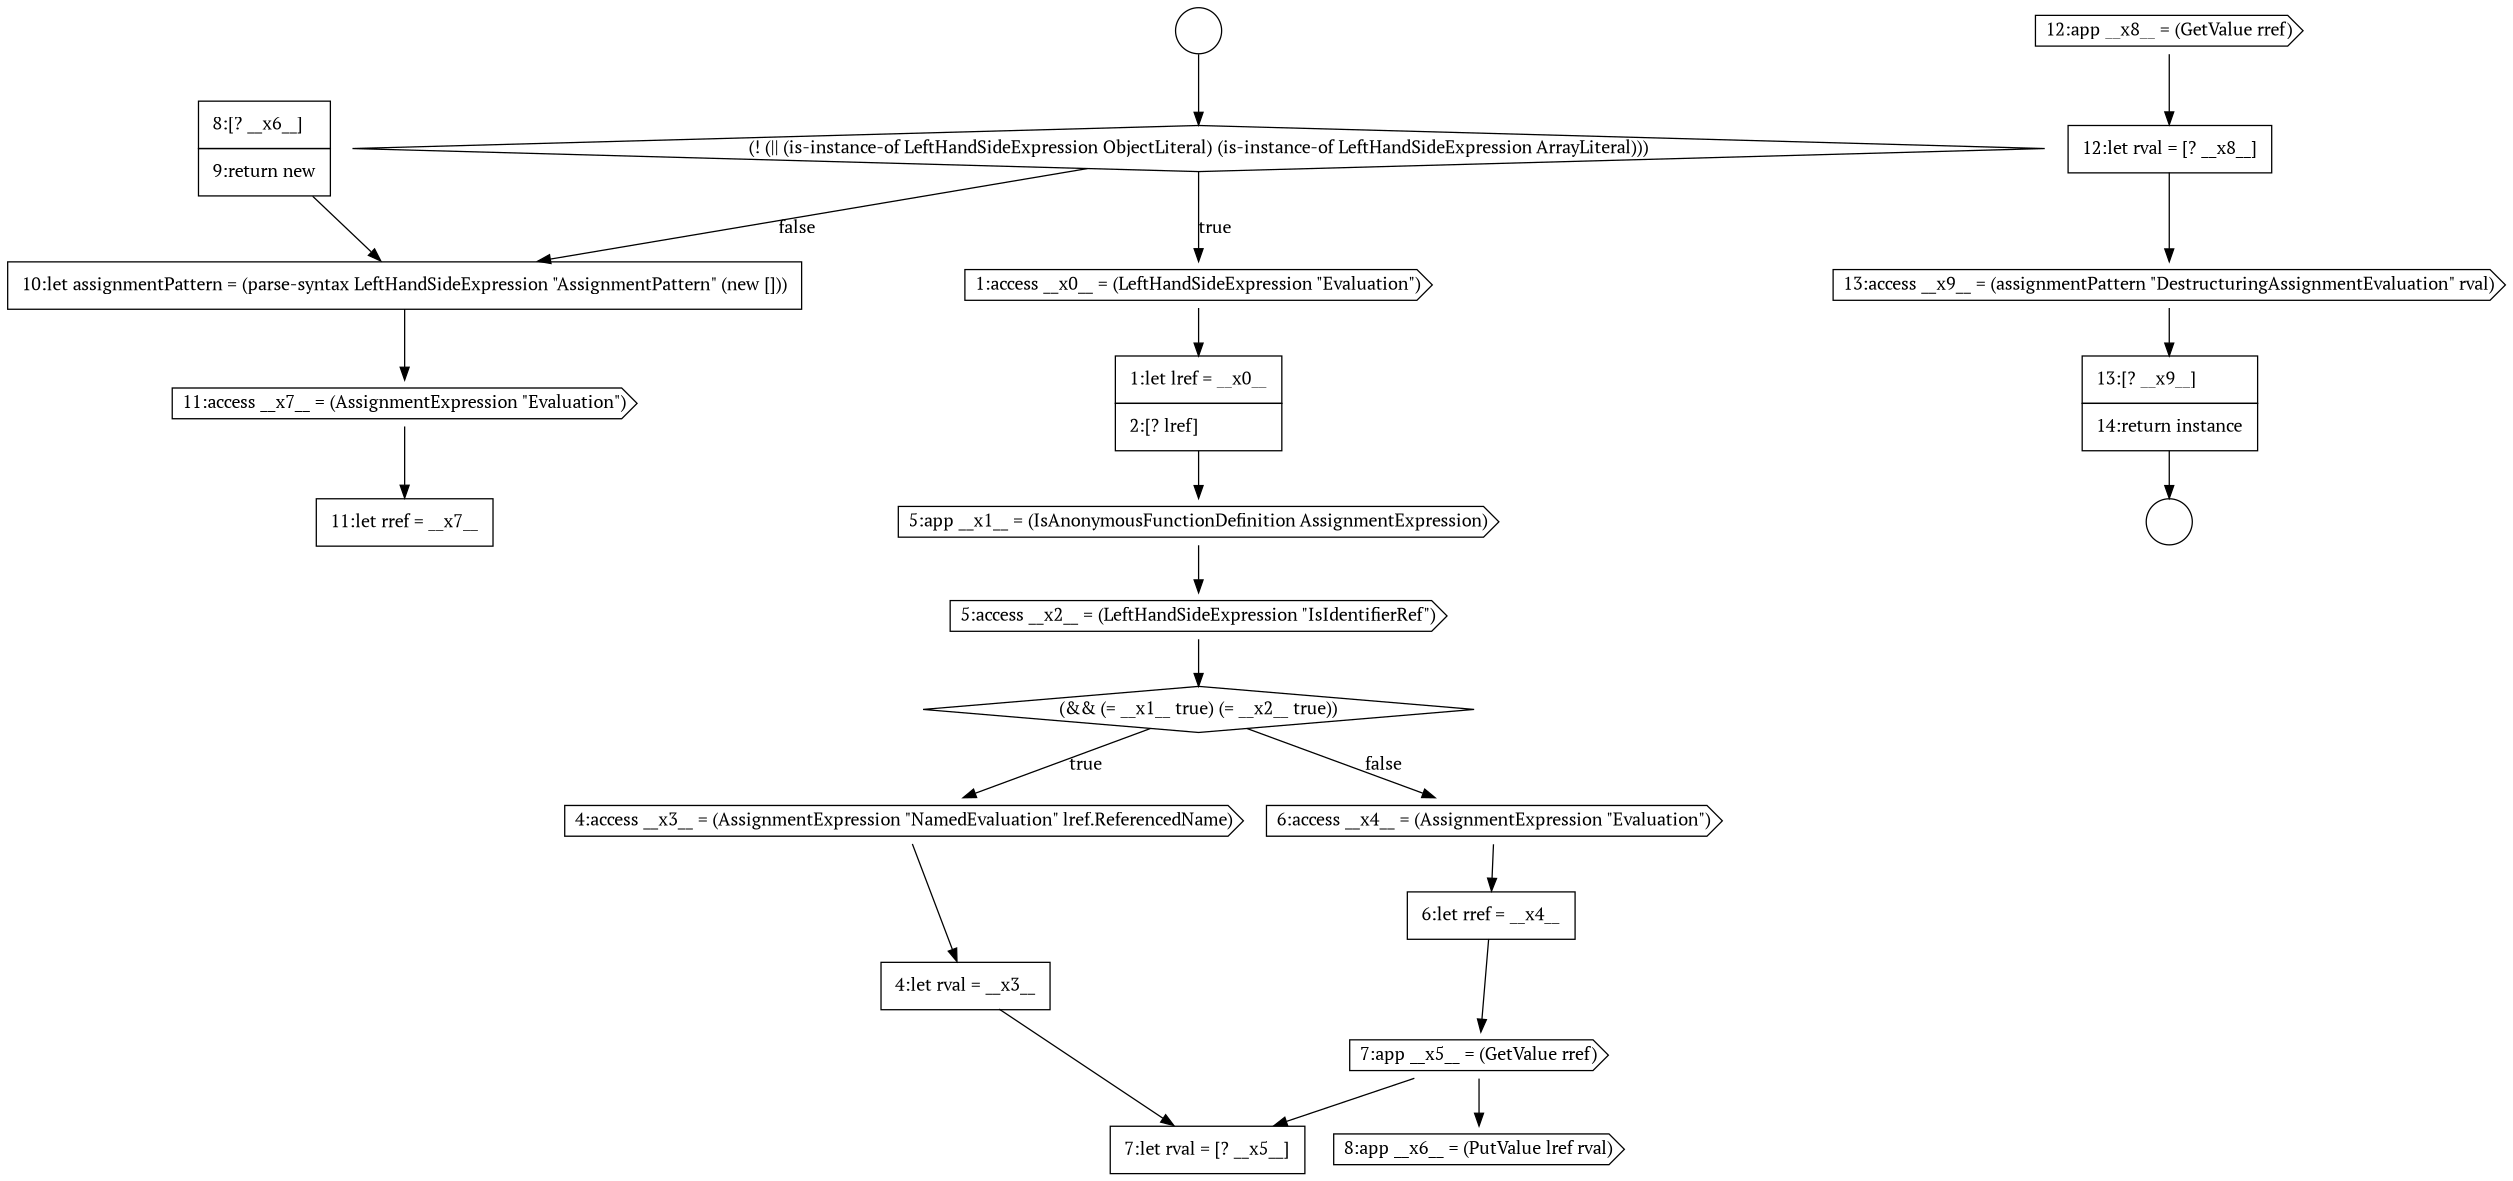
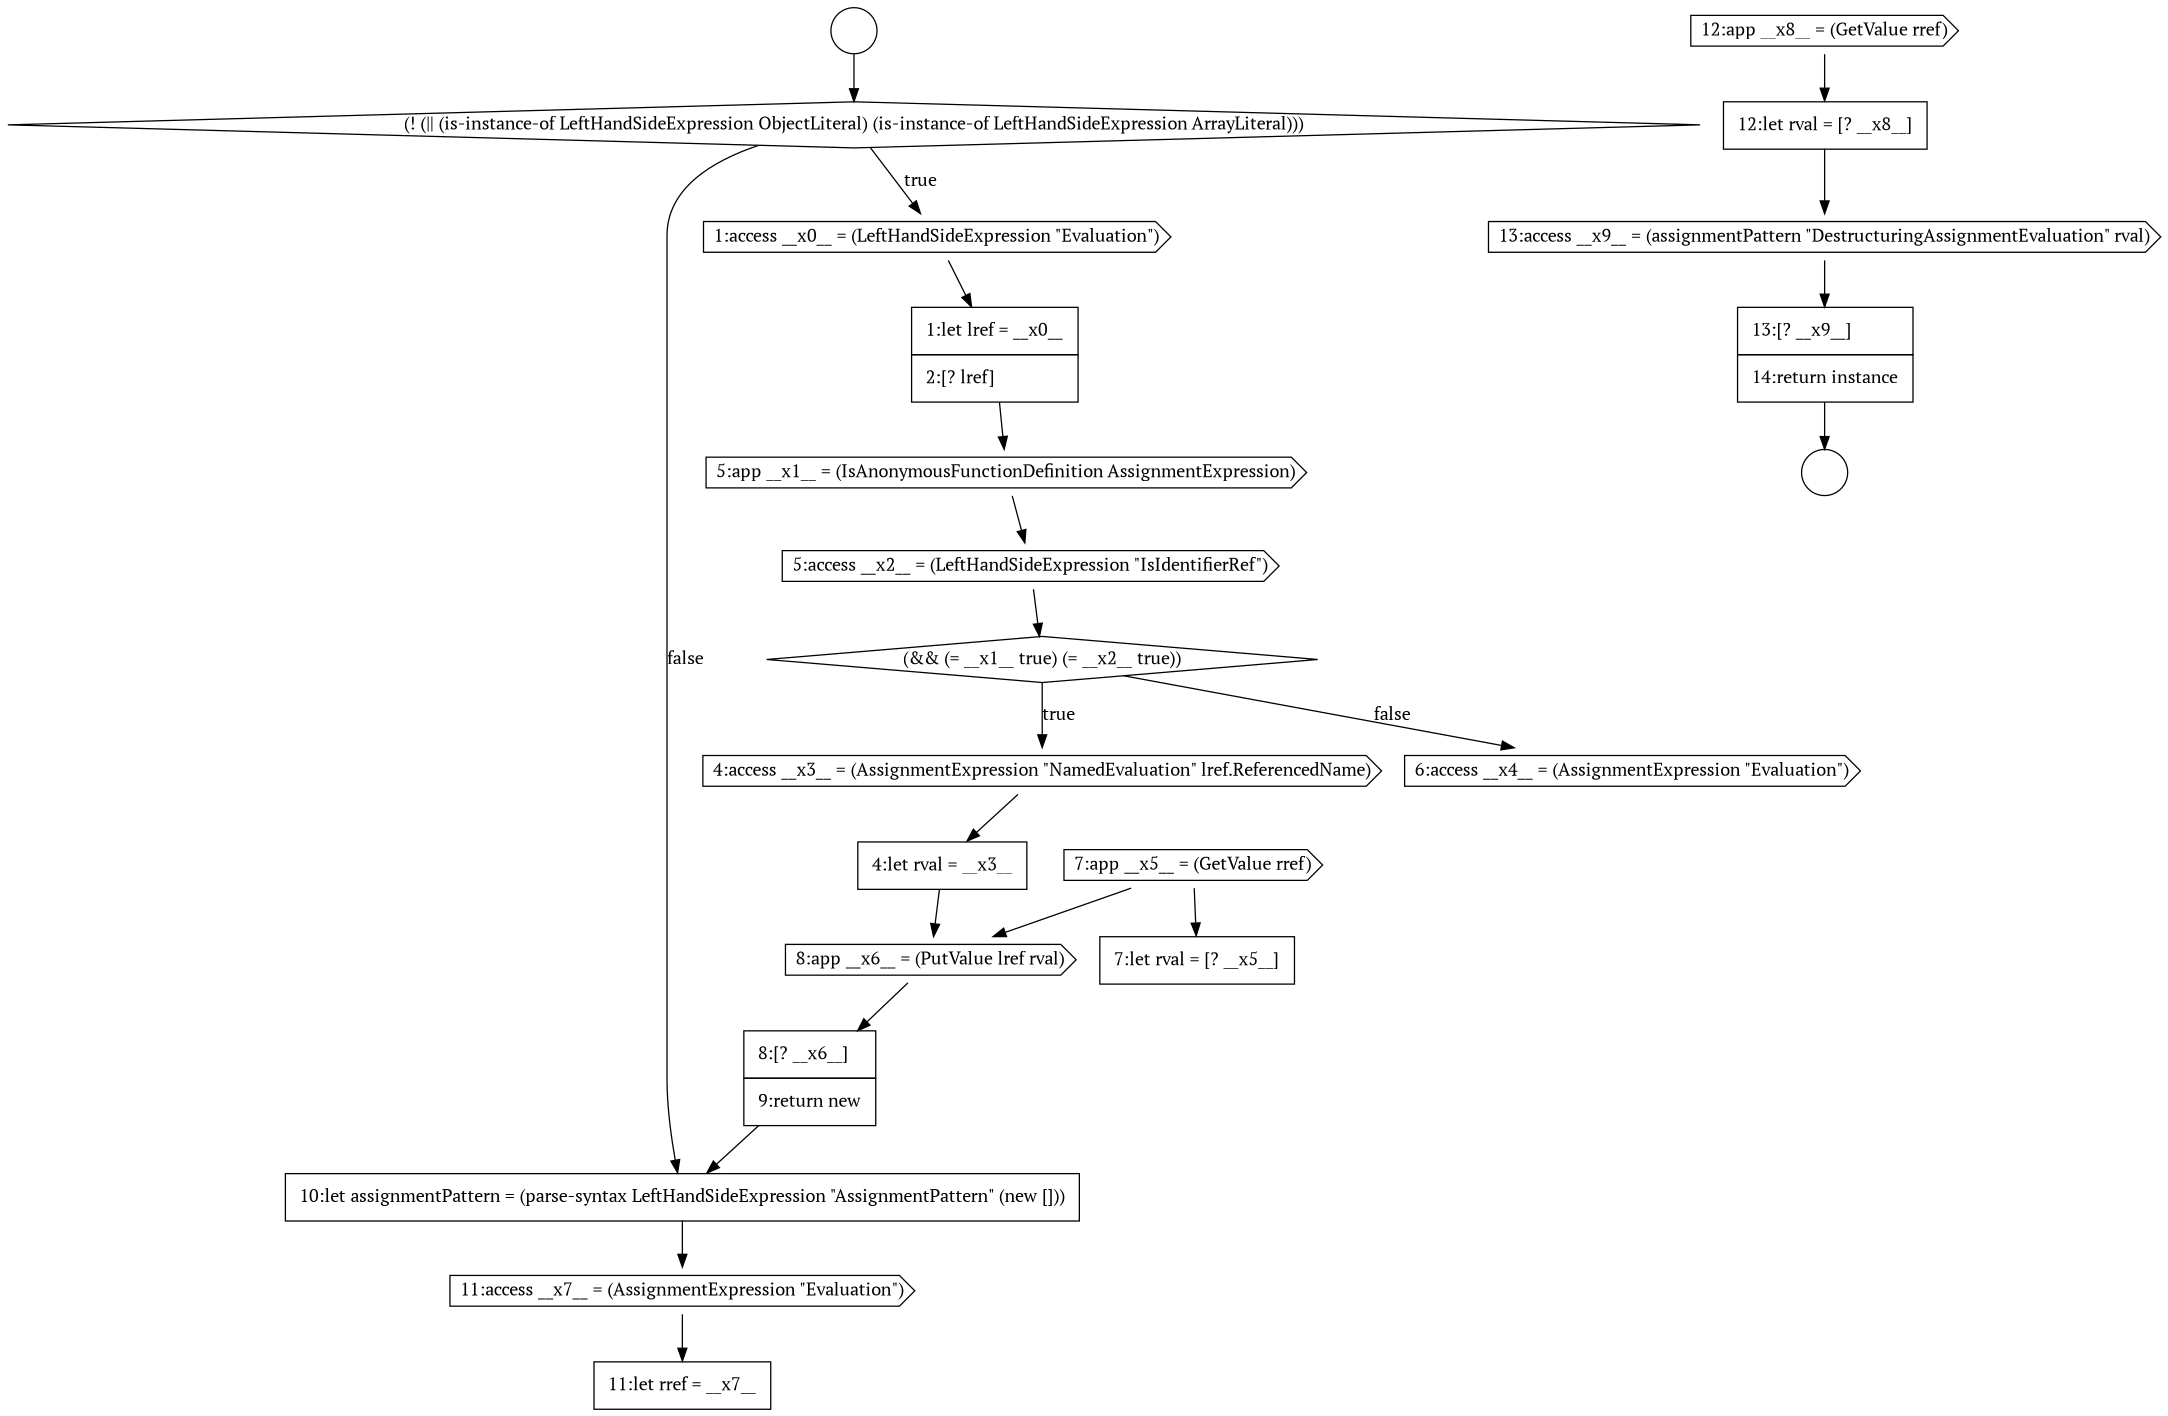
(1491, 915) -> none
none -> (888, 1002)
(1081, 1064) -> (937, 906)
